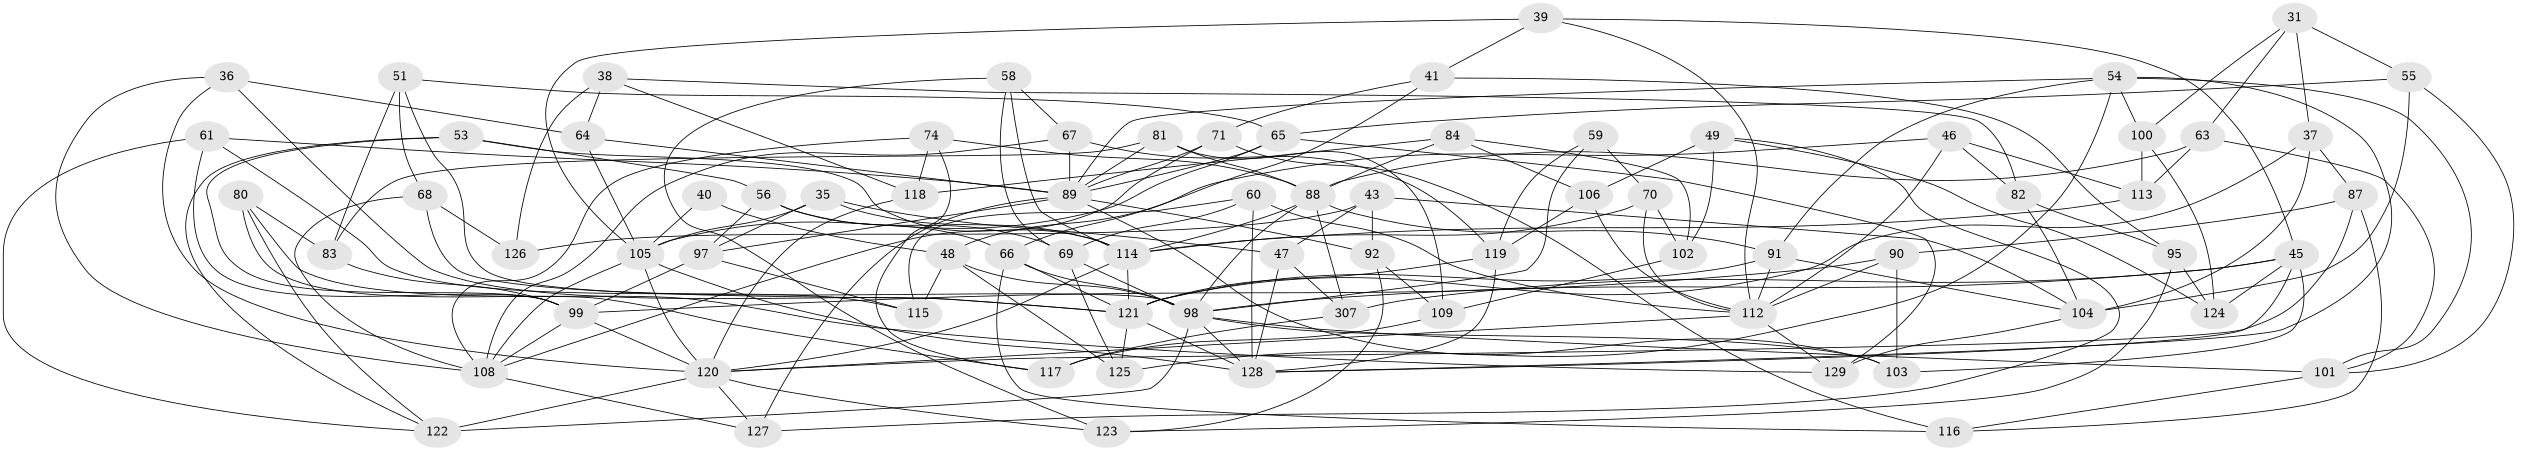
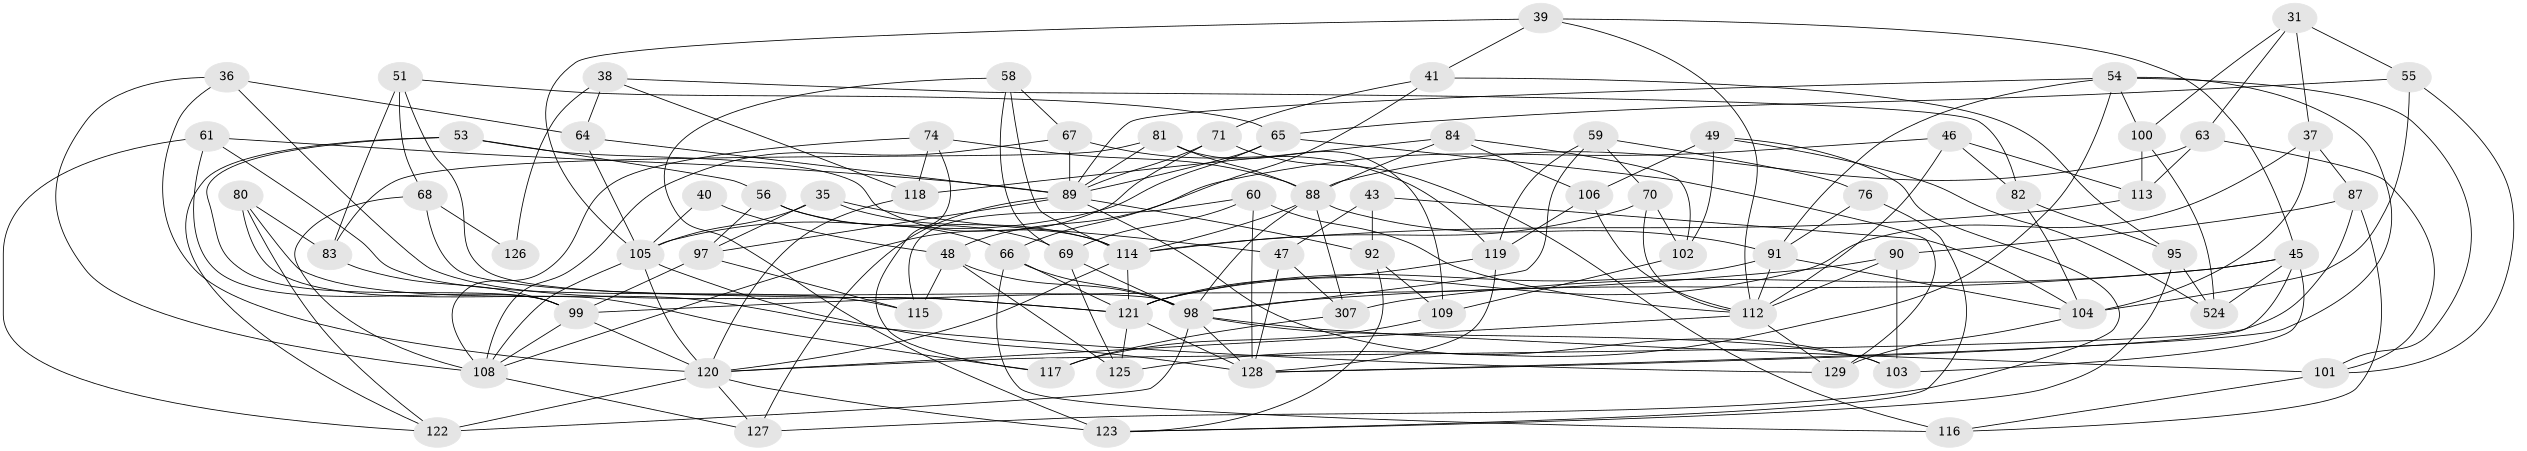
none -> (1866, 196)
(886, 234) -> none
(2214, 314) -> (2214, 314)
